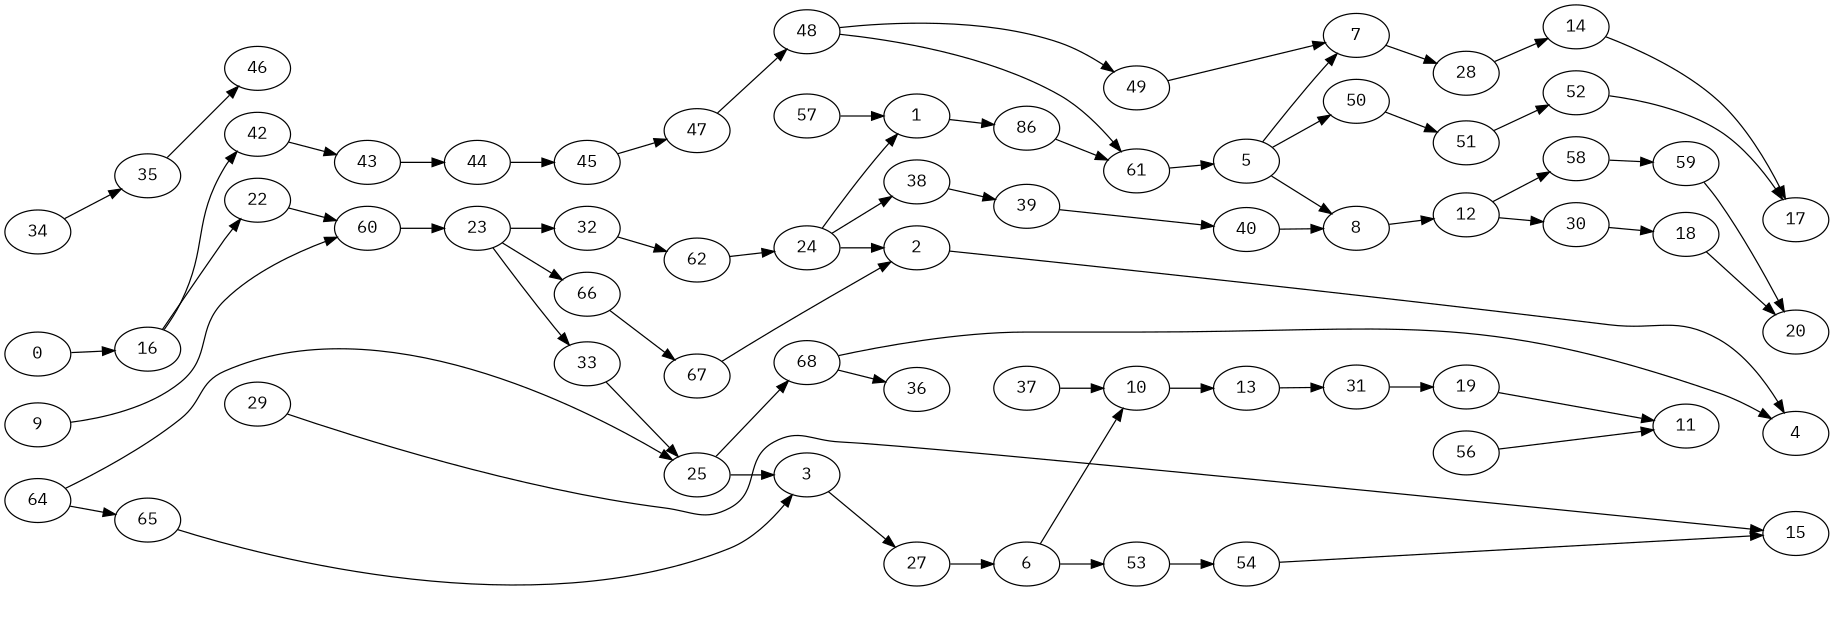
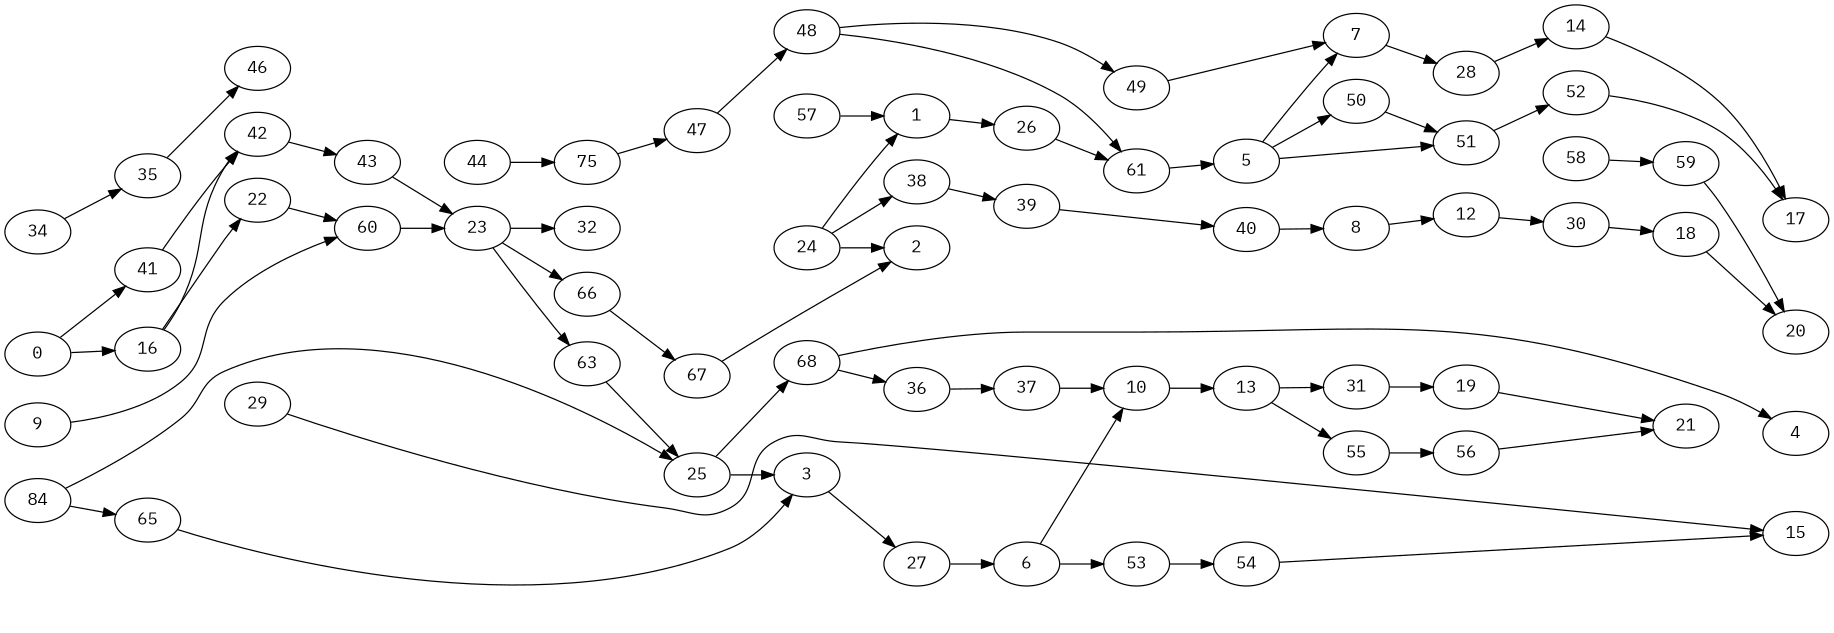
(1027, 128) -> (1027, 128)
(416, 162) -> (417, 192)
(587, 162) -> (587, 162)
(1516, 190) -> none
(1296, 192) -> (1350, 153)
(697, 260) -> none
none -> (148, 270)
(1379, 298) -> none
(587, 364) -> (587, 364)
none -> (966, 389)
(1686, 426) -> (1686, 426)
none -> (1356, 453)
(38, 501) -> (38, 501)
